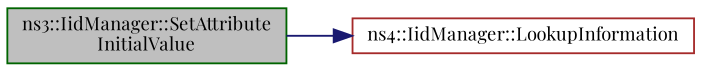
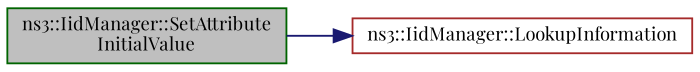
(523, 36) -> (522, 36)
